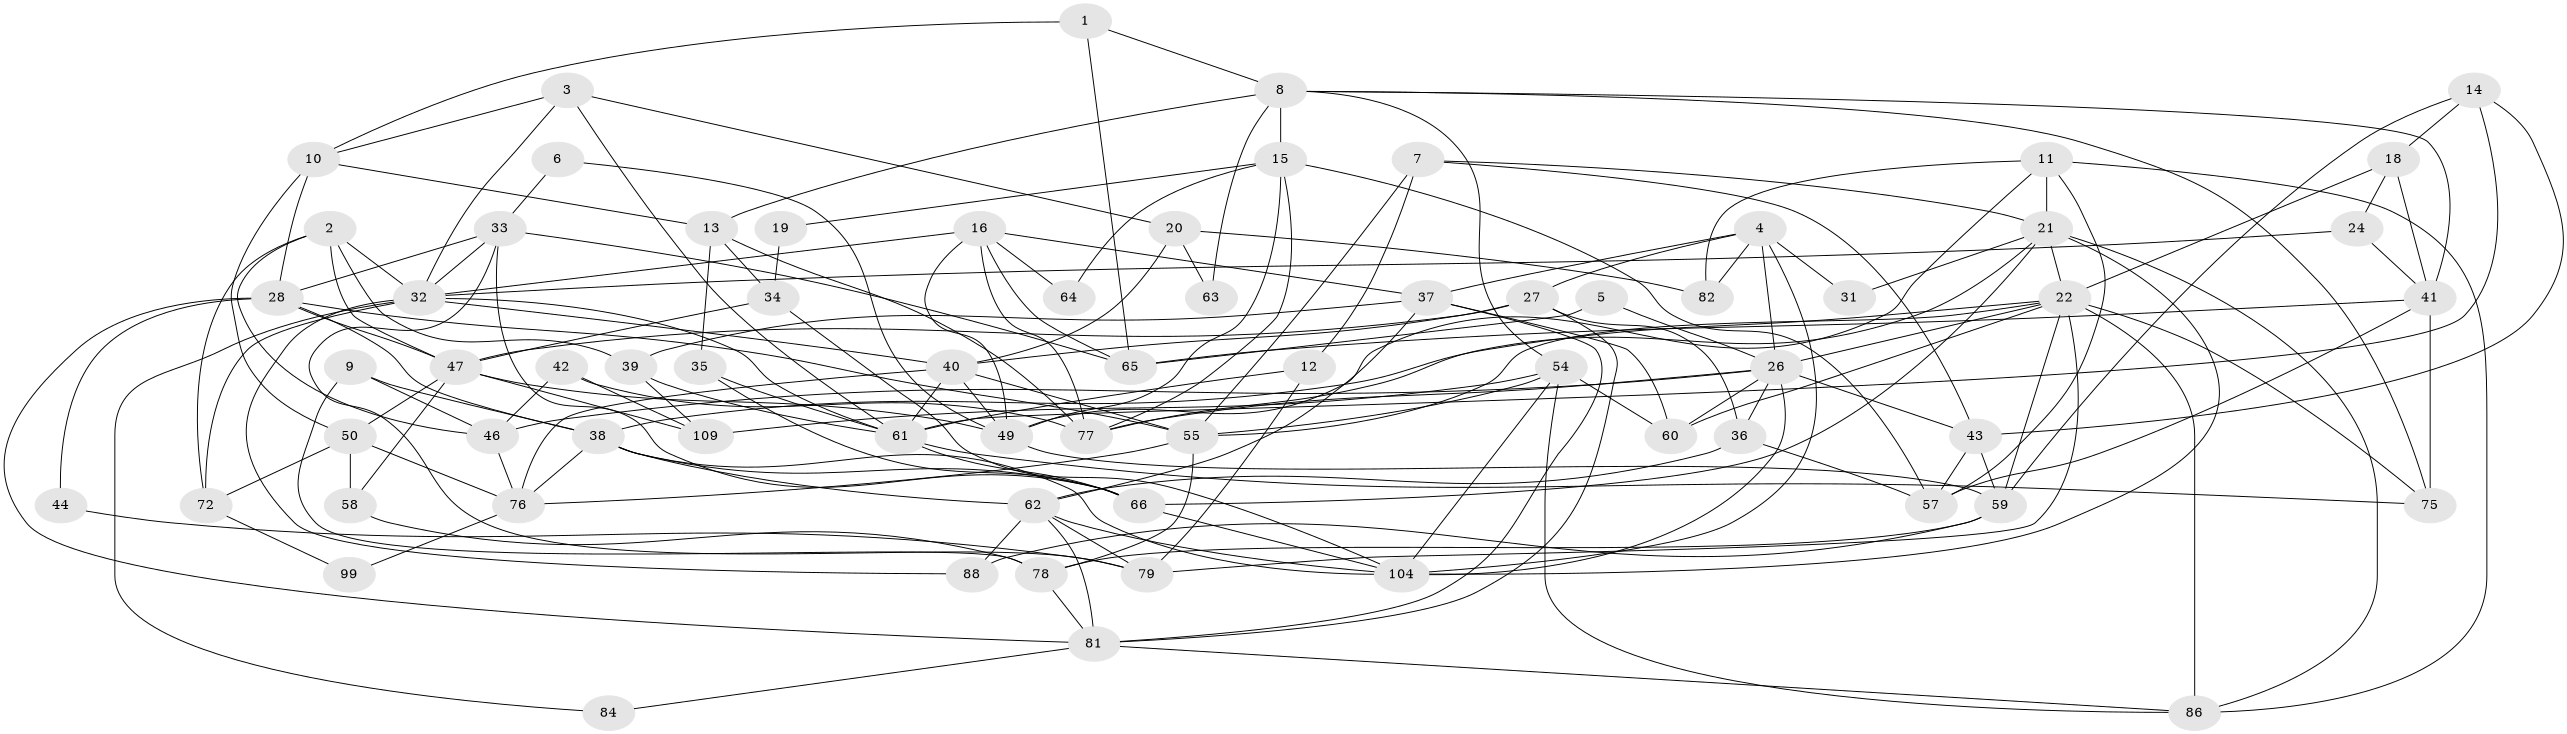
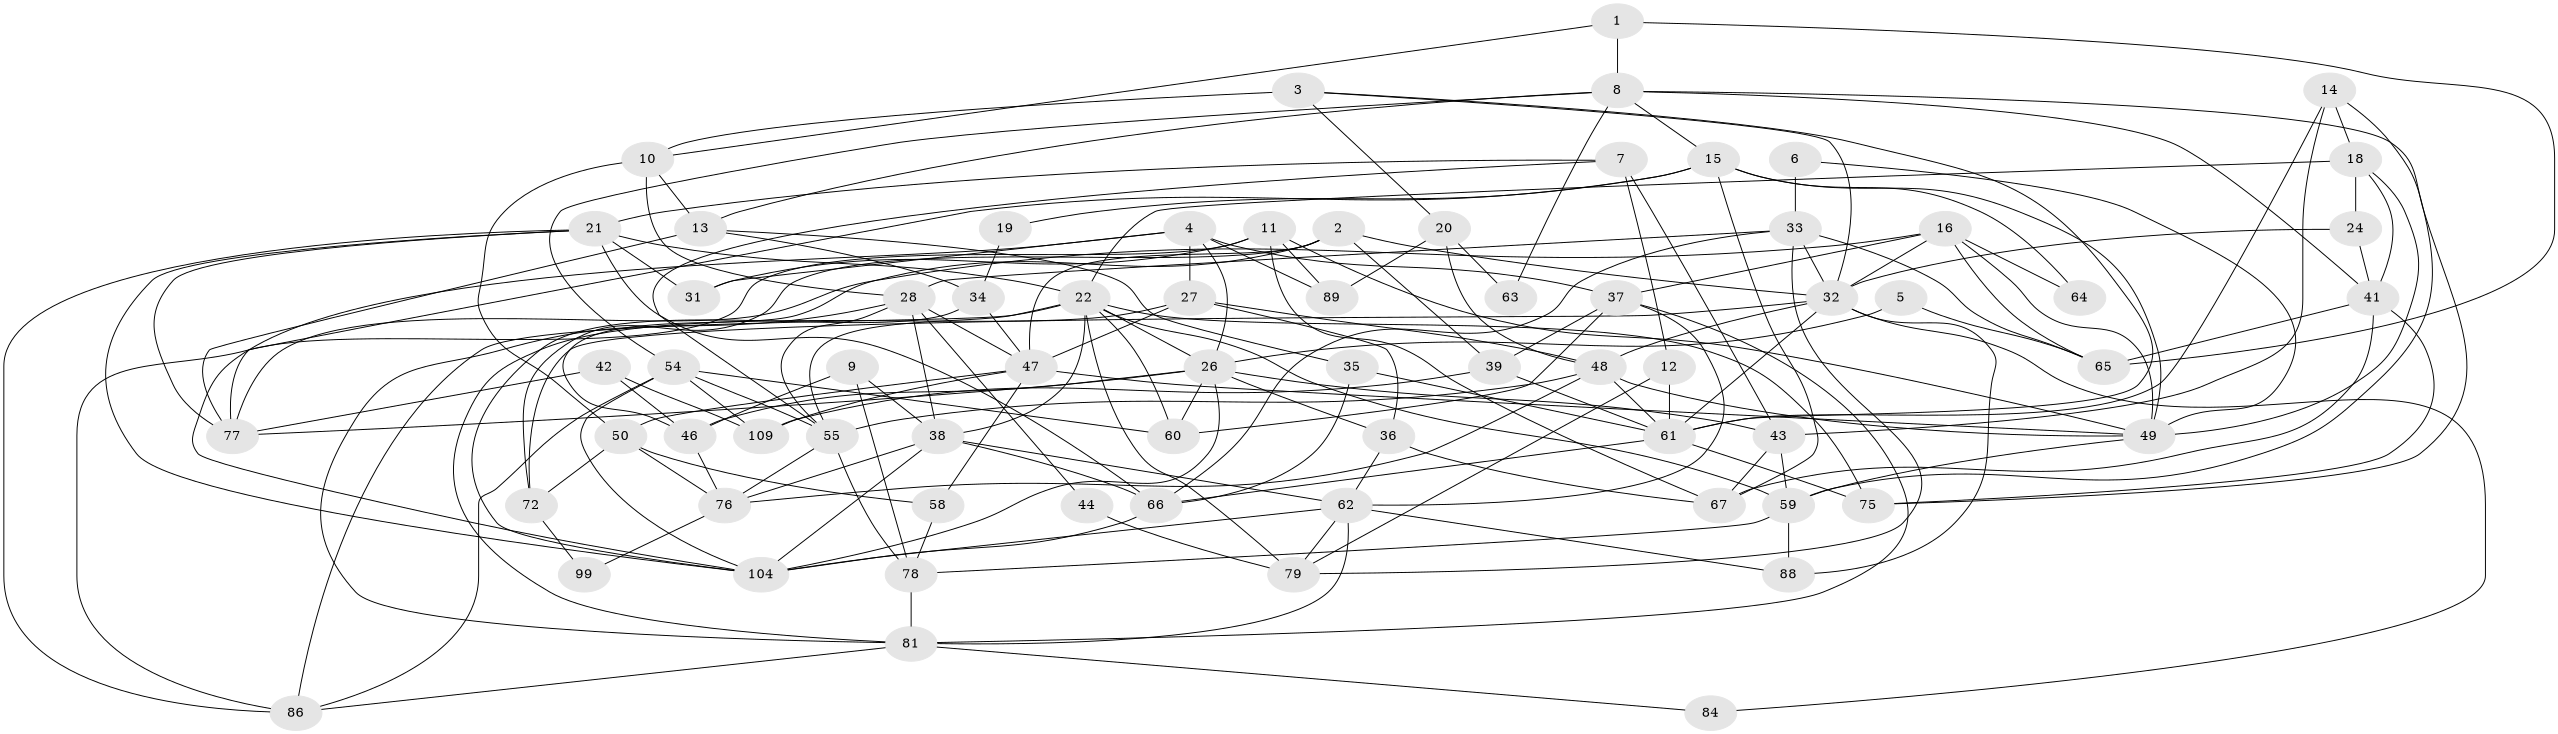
(2047, 194) -> (981, 262)
(1707, 298) -> (1332, 298)
none -> (2378, 366)
(952, 367) -> (1600, 367)
(1931, 506) -> (1719, 506)
